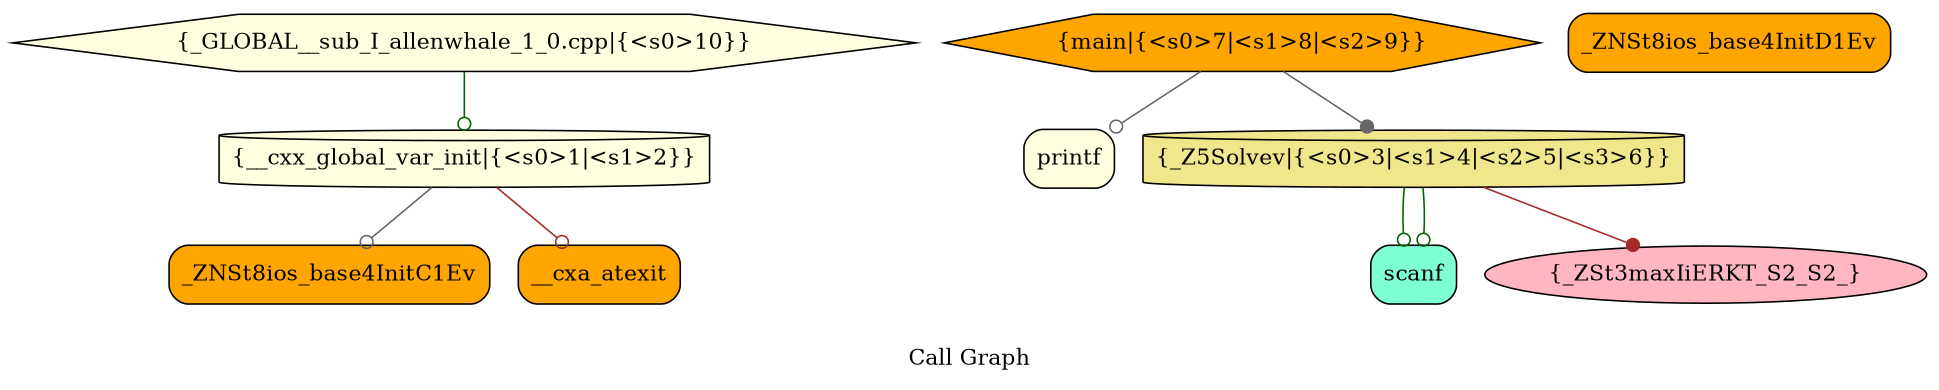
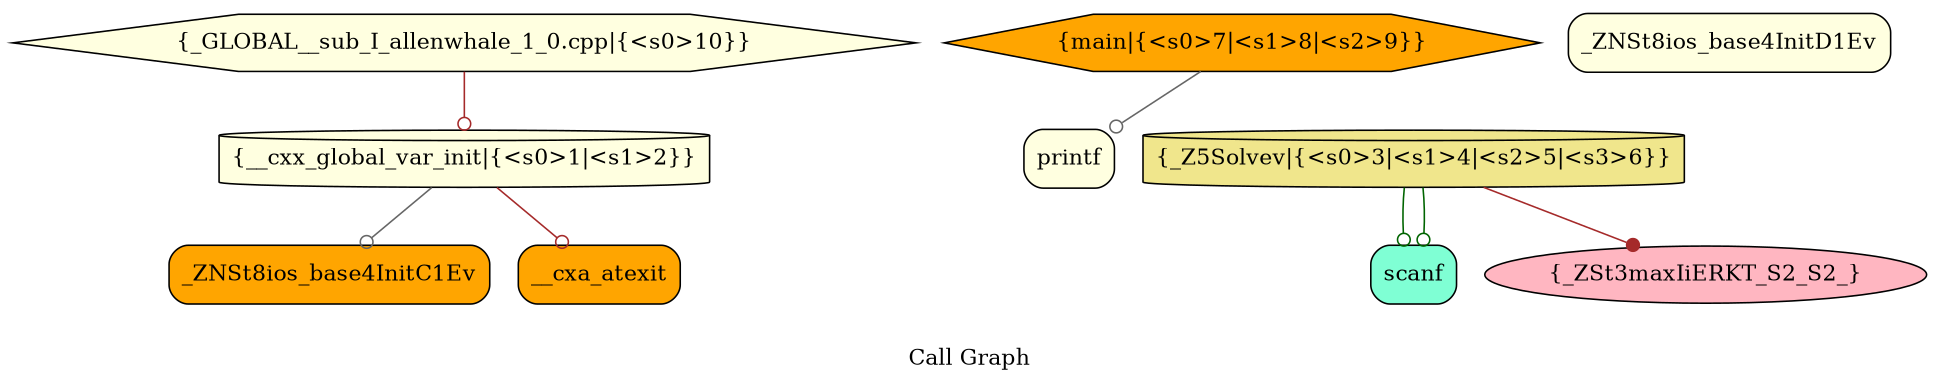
(1730, 43) -> (1730, 43)
(464, 95) -> (464, 95)
(1322, 97) -> none
